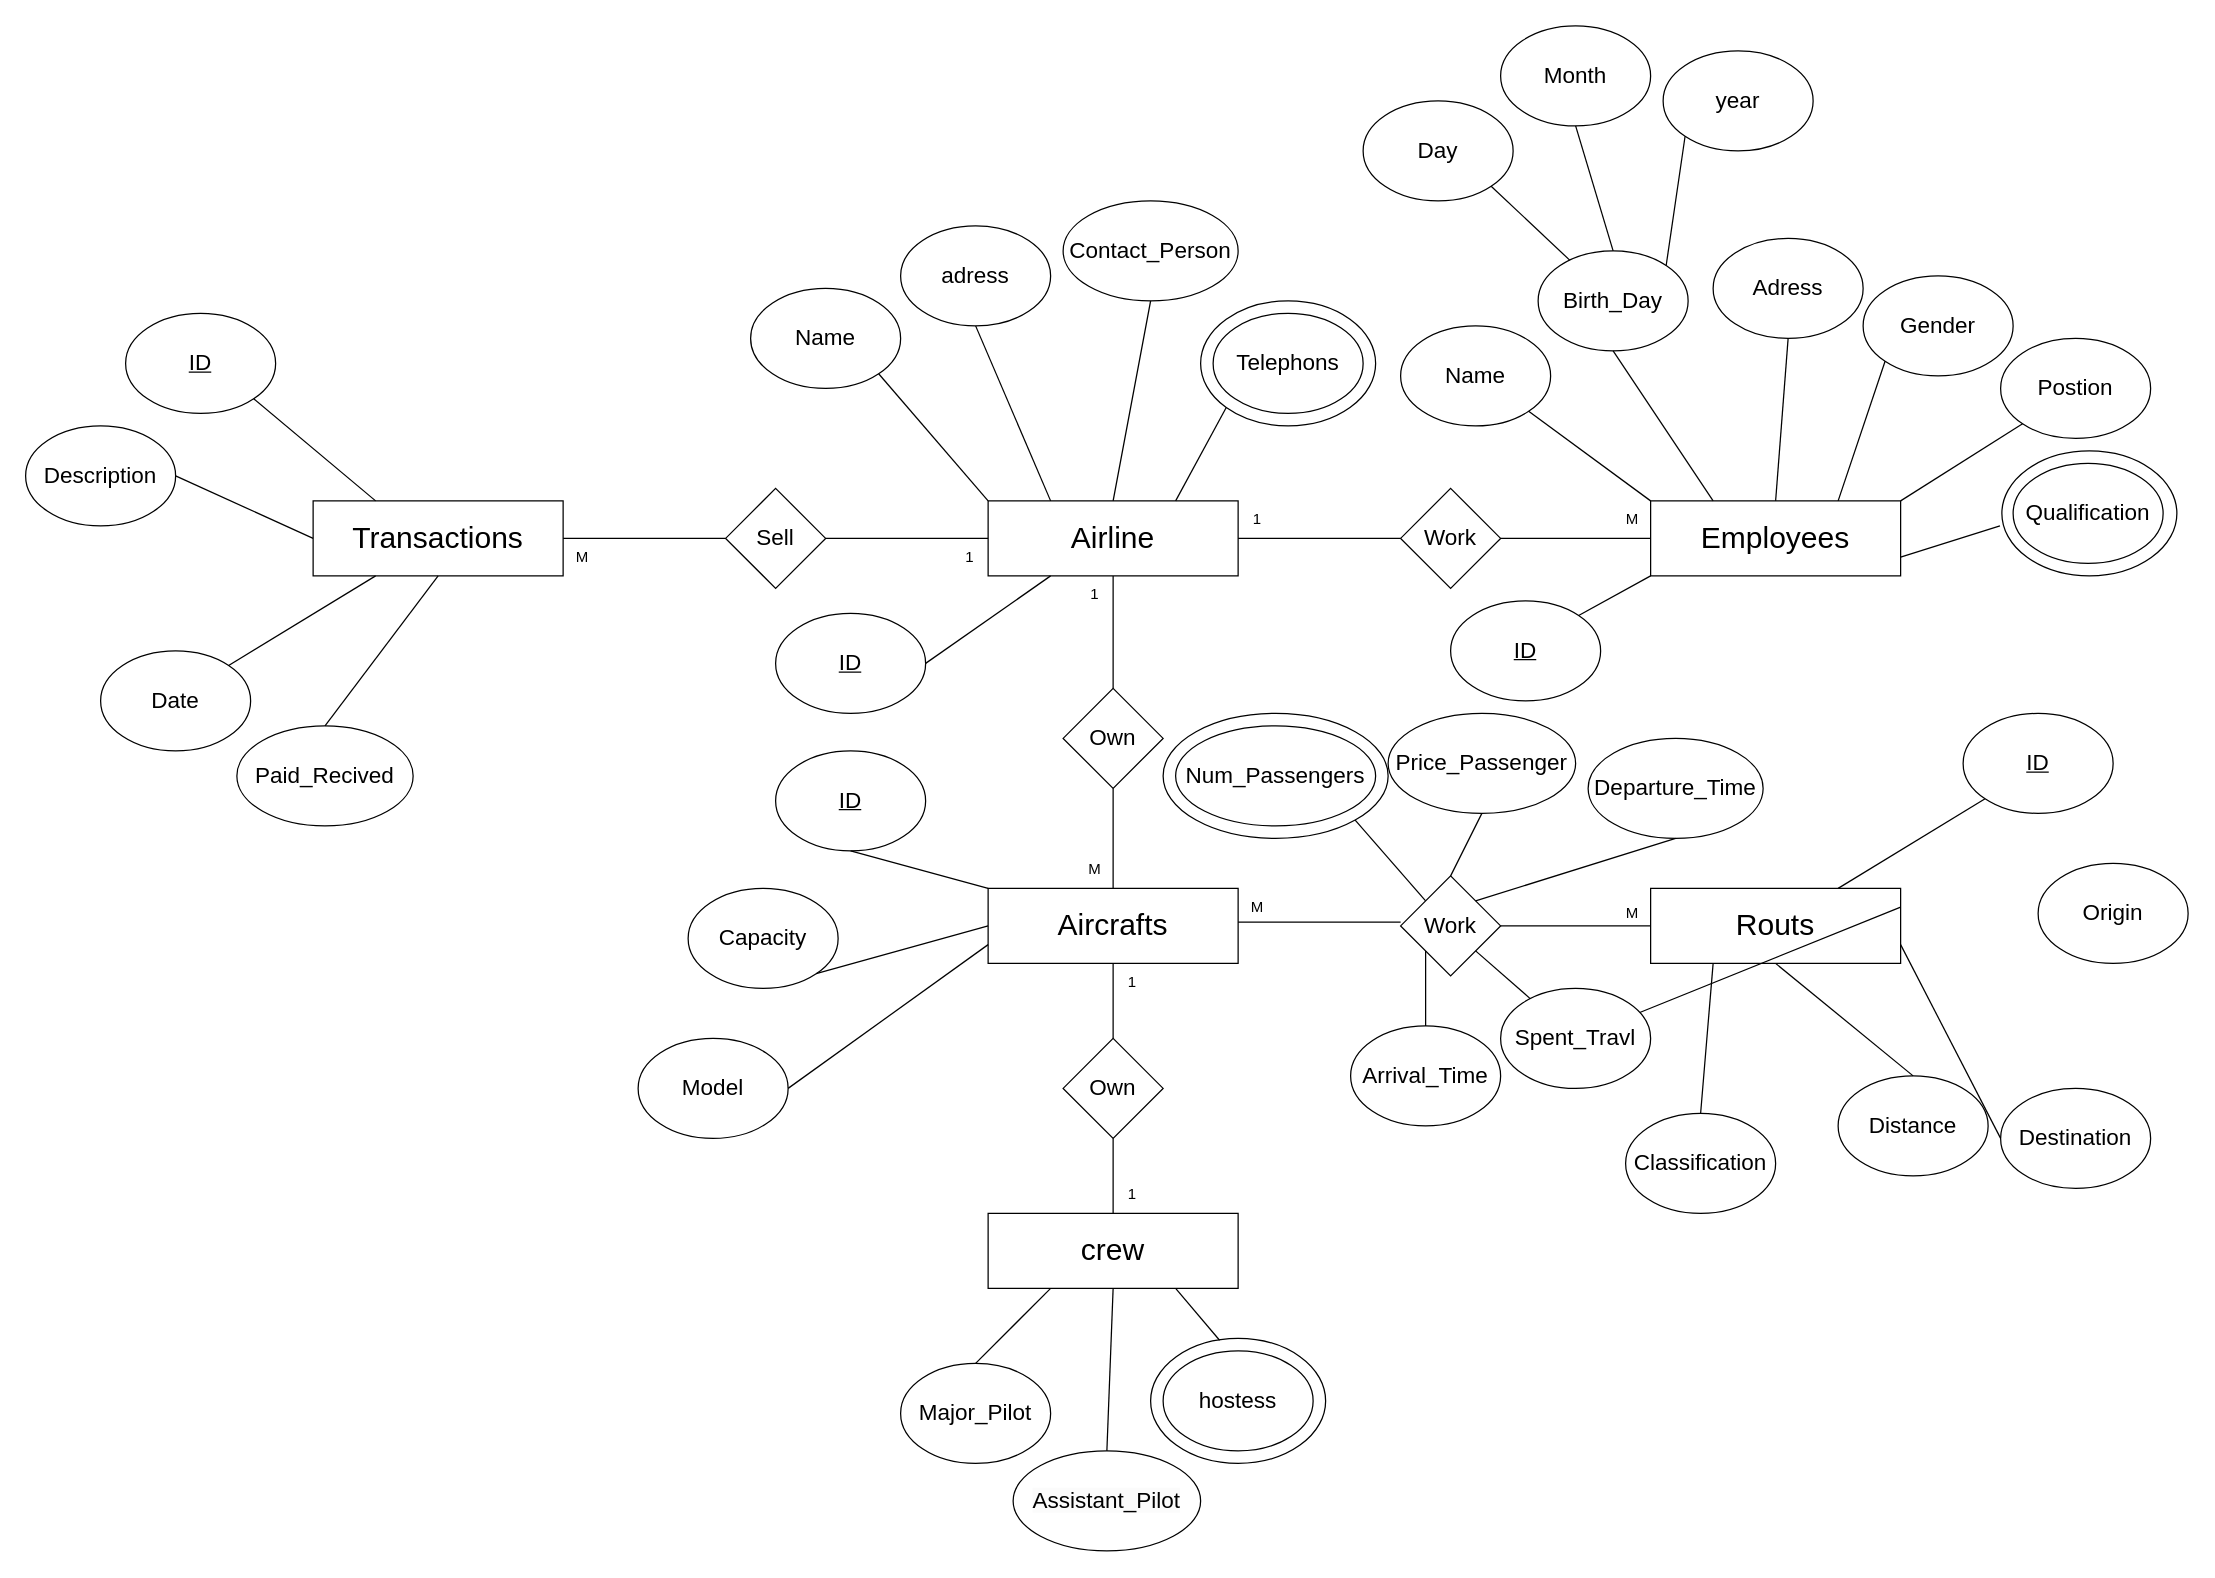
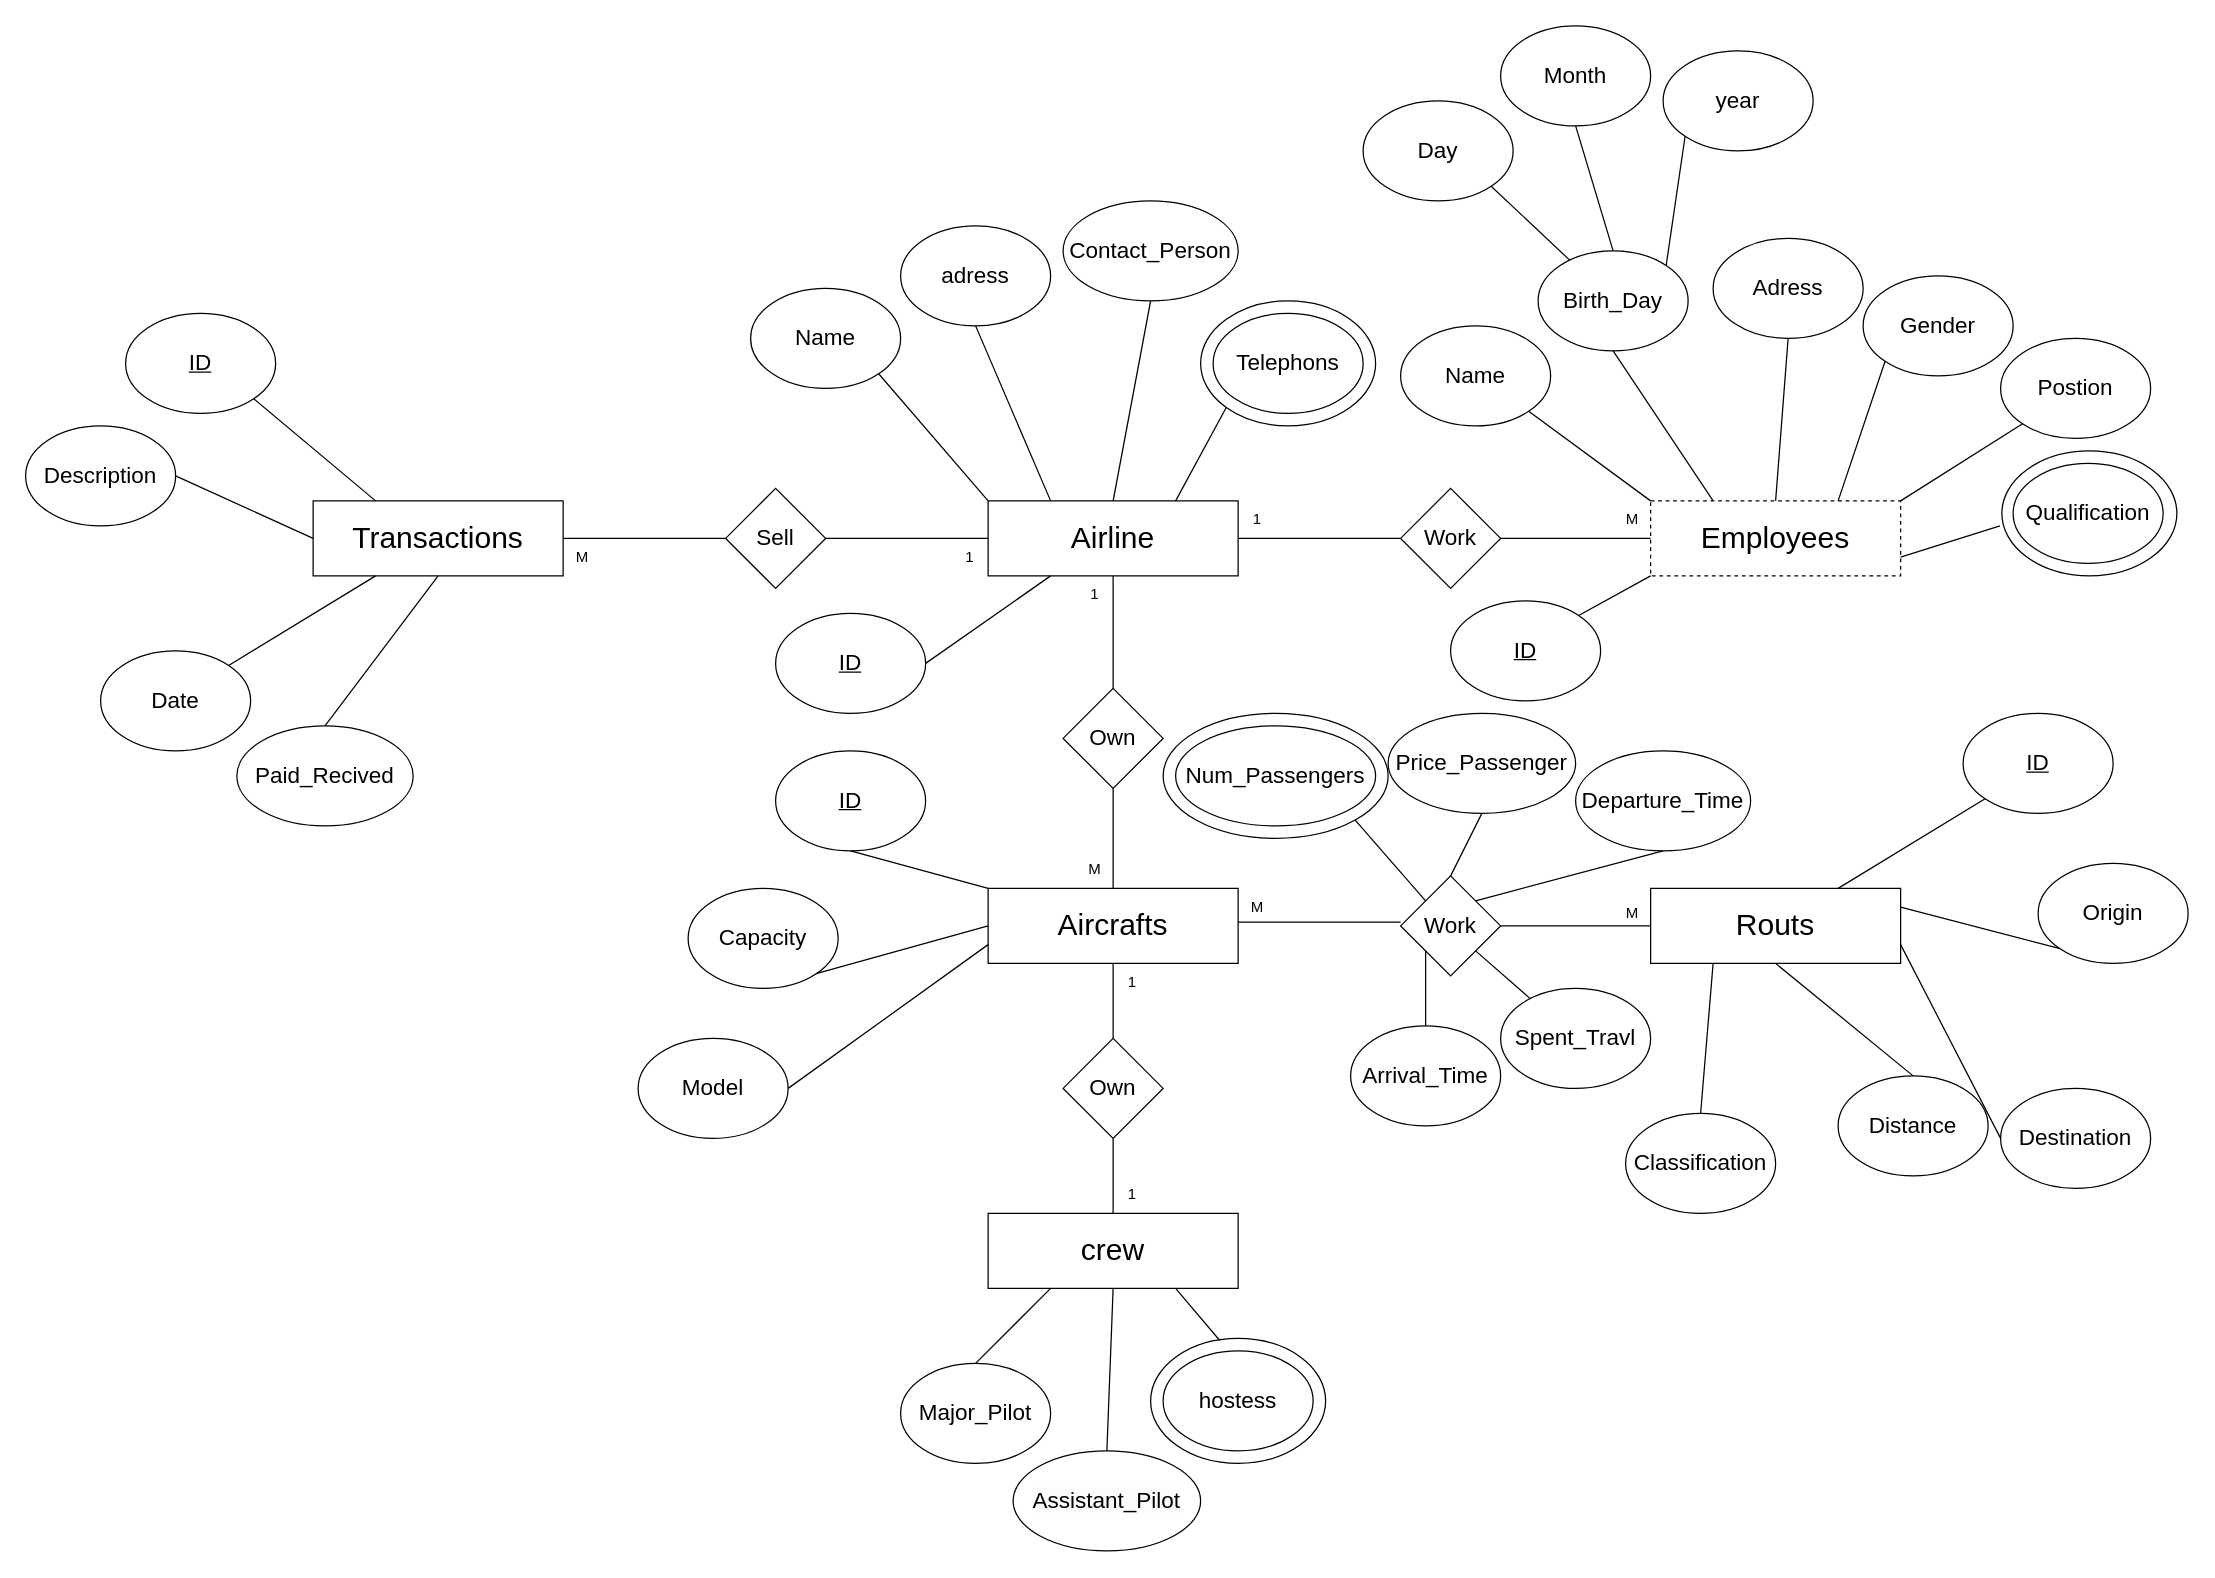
(1776, 538) -> (1776, 538)
(1676, 788) -> (1663, 801)
(1771, 959) -> (1980, 928)
